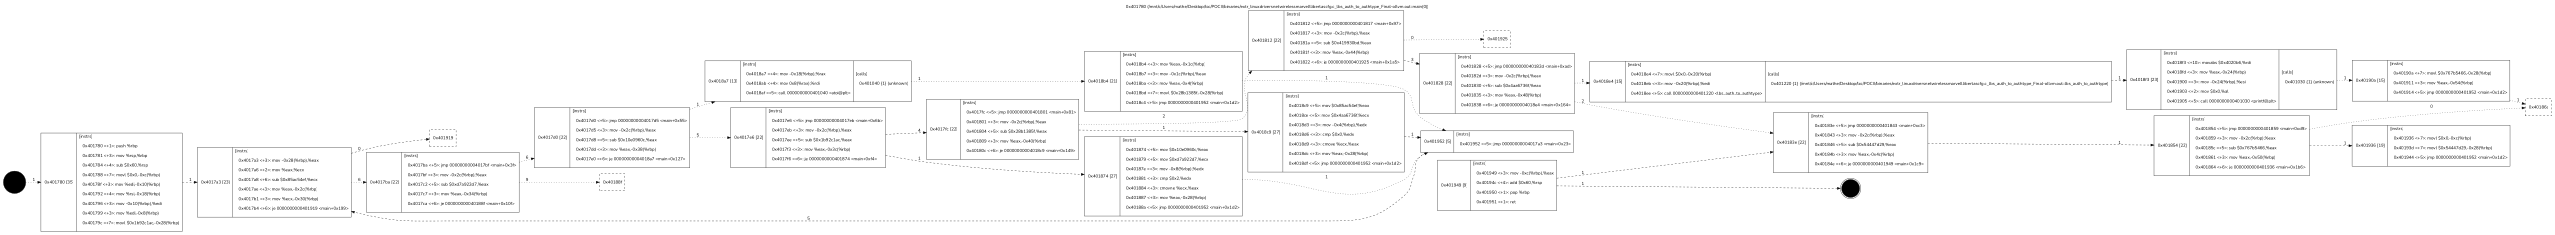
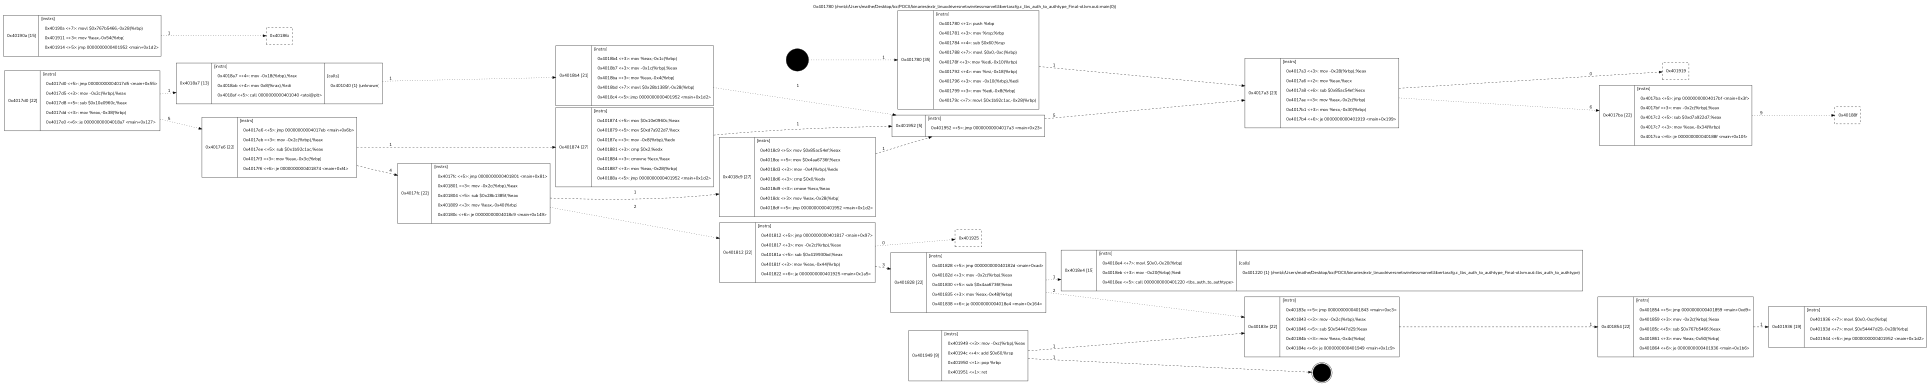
(2232, 80) -> none
(2415, 115) -> none
(525, 161) -> none
(1341, 194) -> (801, 129)
